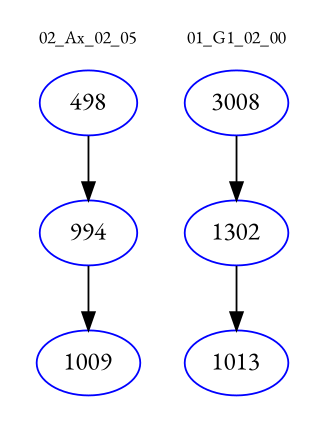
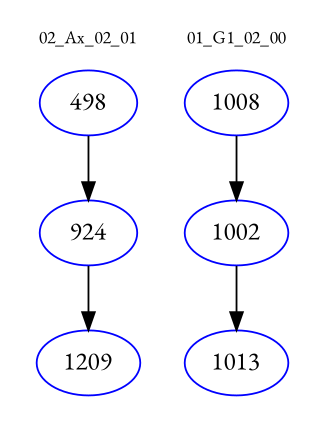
(88, 39) -> (88, 39)
(237, 103) -> (237, 103)
(88, 233) -> (88, 233)
(237, 233) -> (237, 233)
(88, 363) -> (88, 363)
